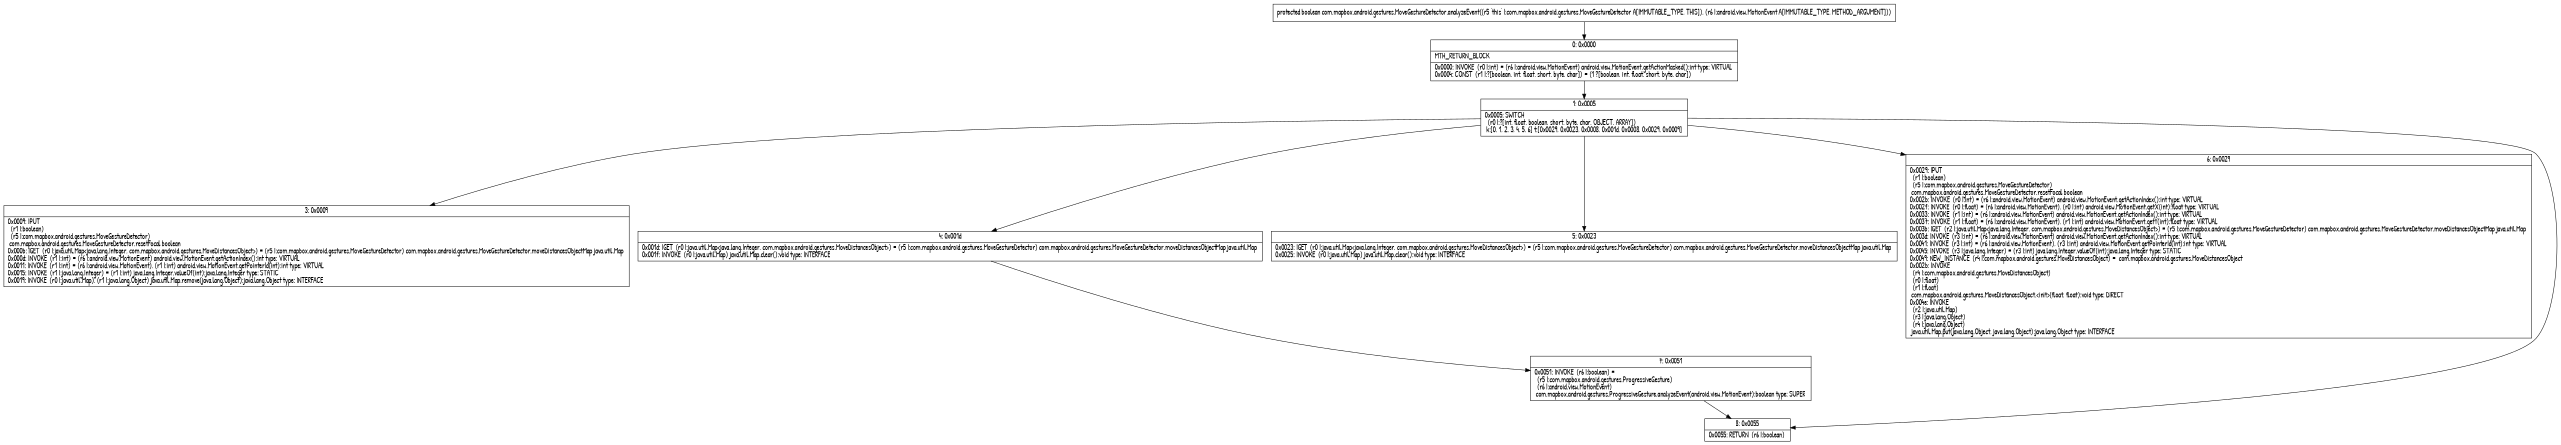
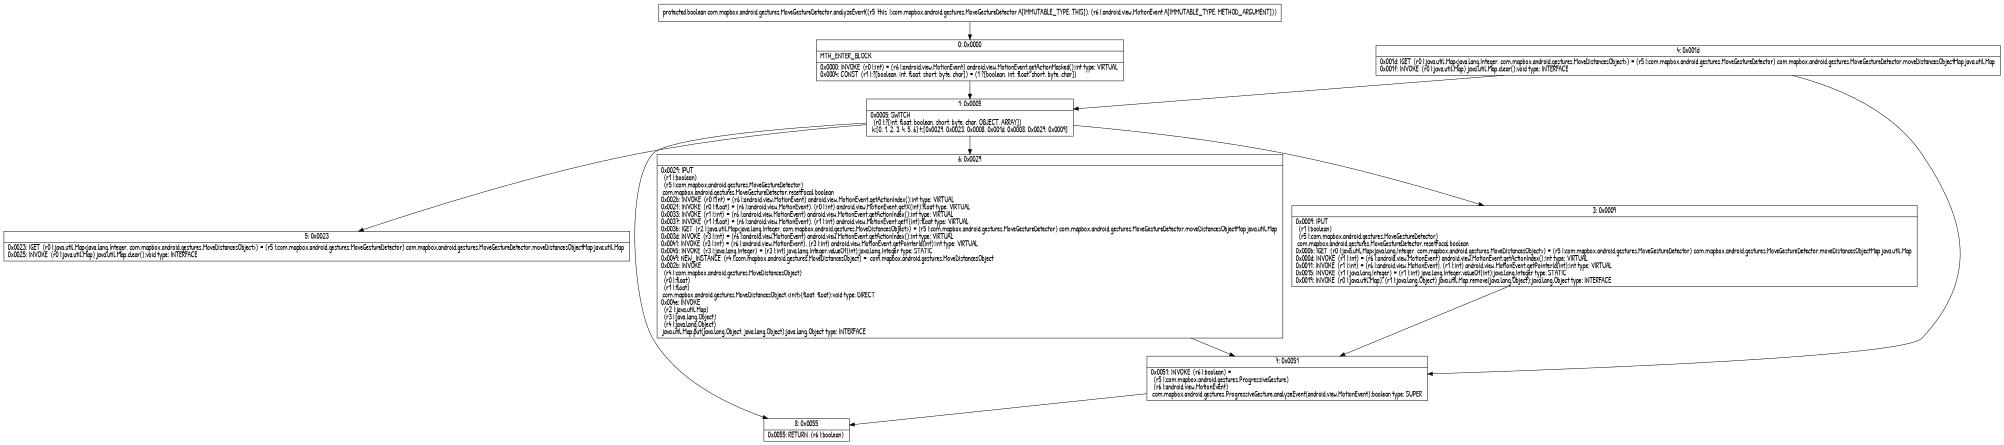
(1462, 56) -> (846, 56)
(1235, 161) -> (1291, 92)
none -> (1426, 320)
none -> (1210, 346)
